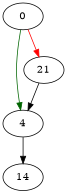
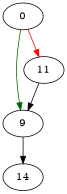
(44, 70) -> (44, 70)
(23, 124) -> (23, 124)
